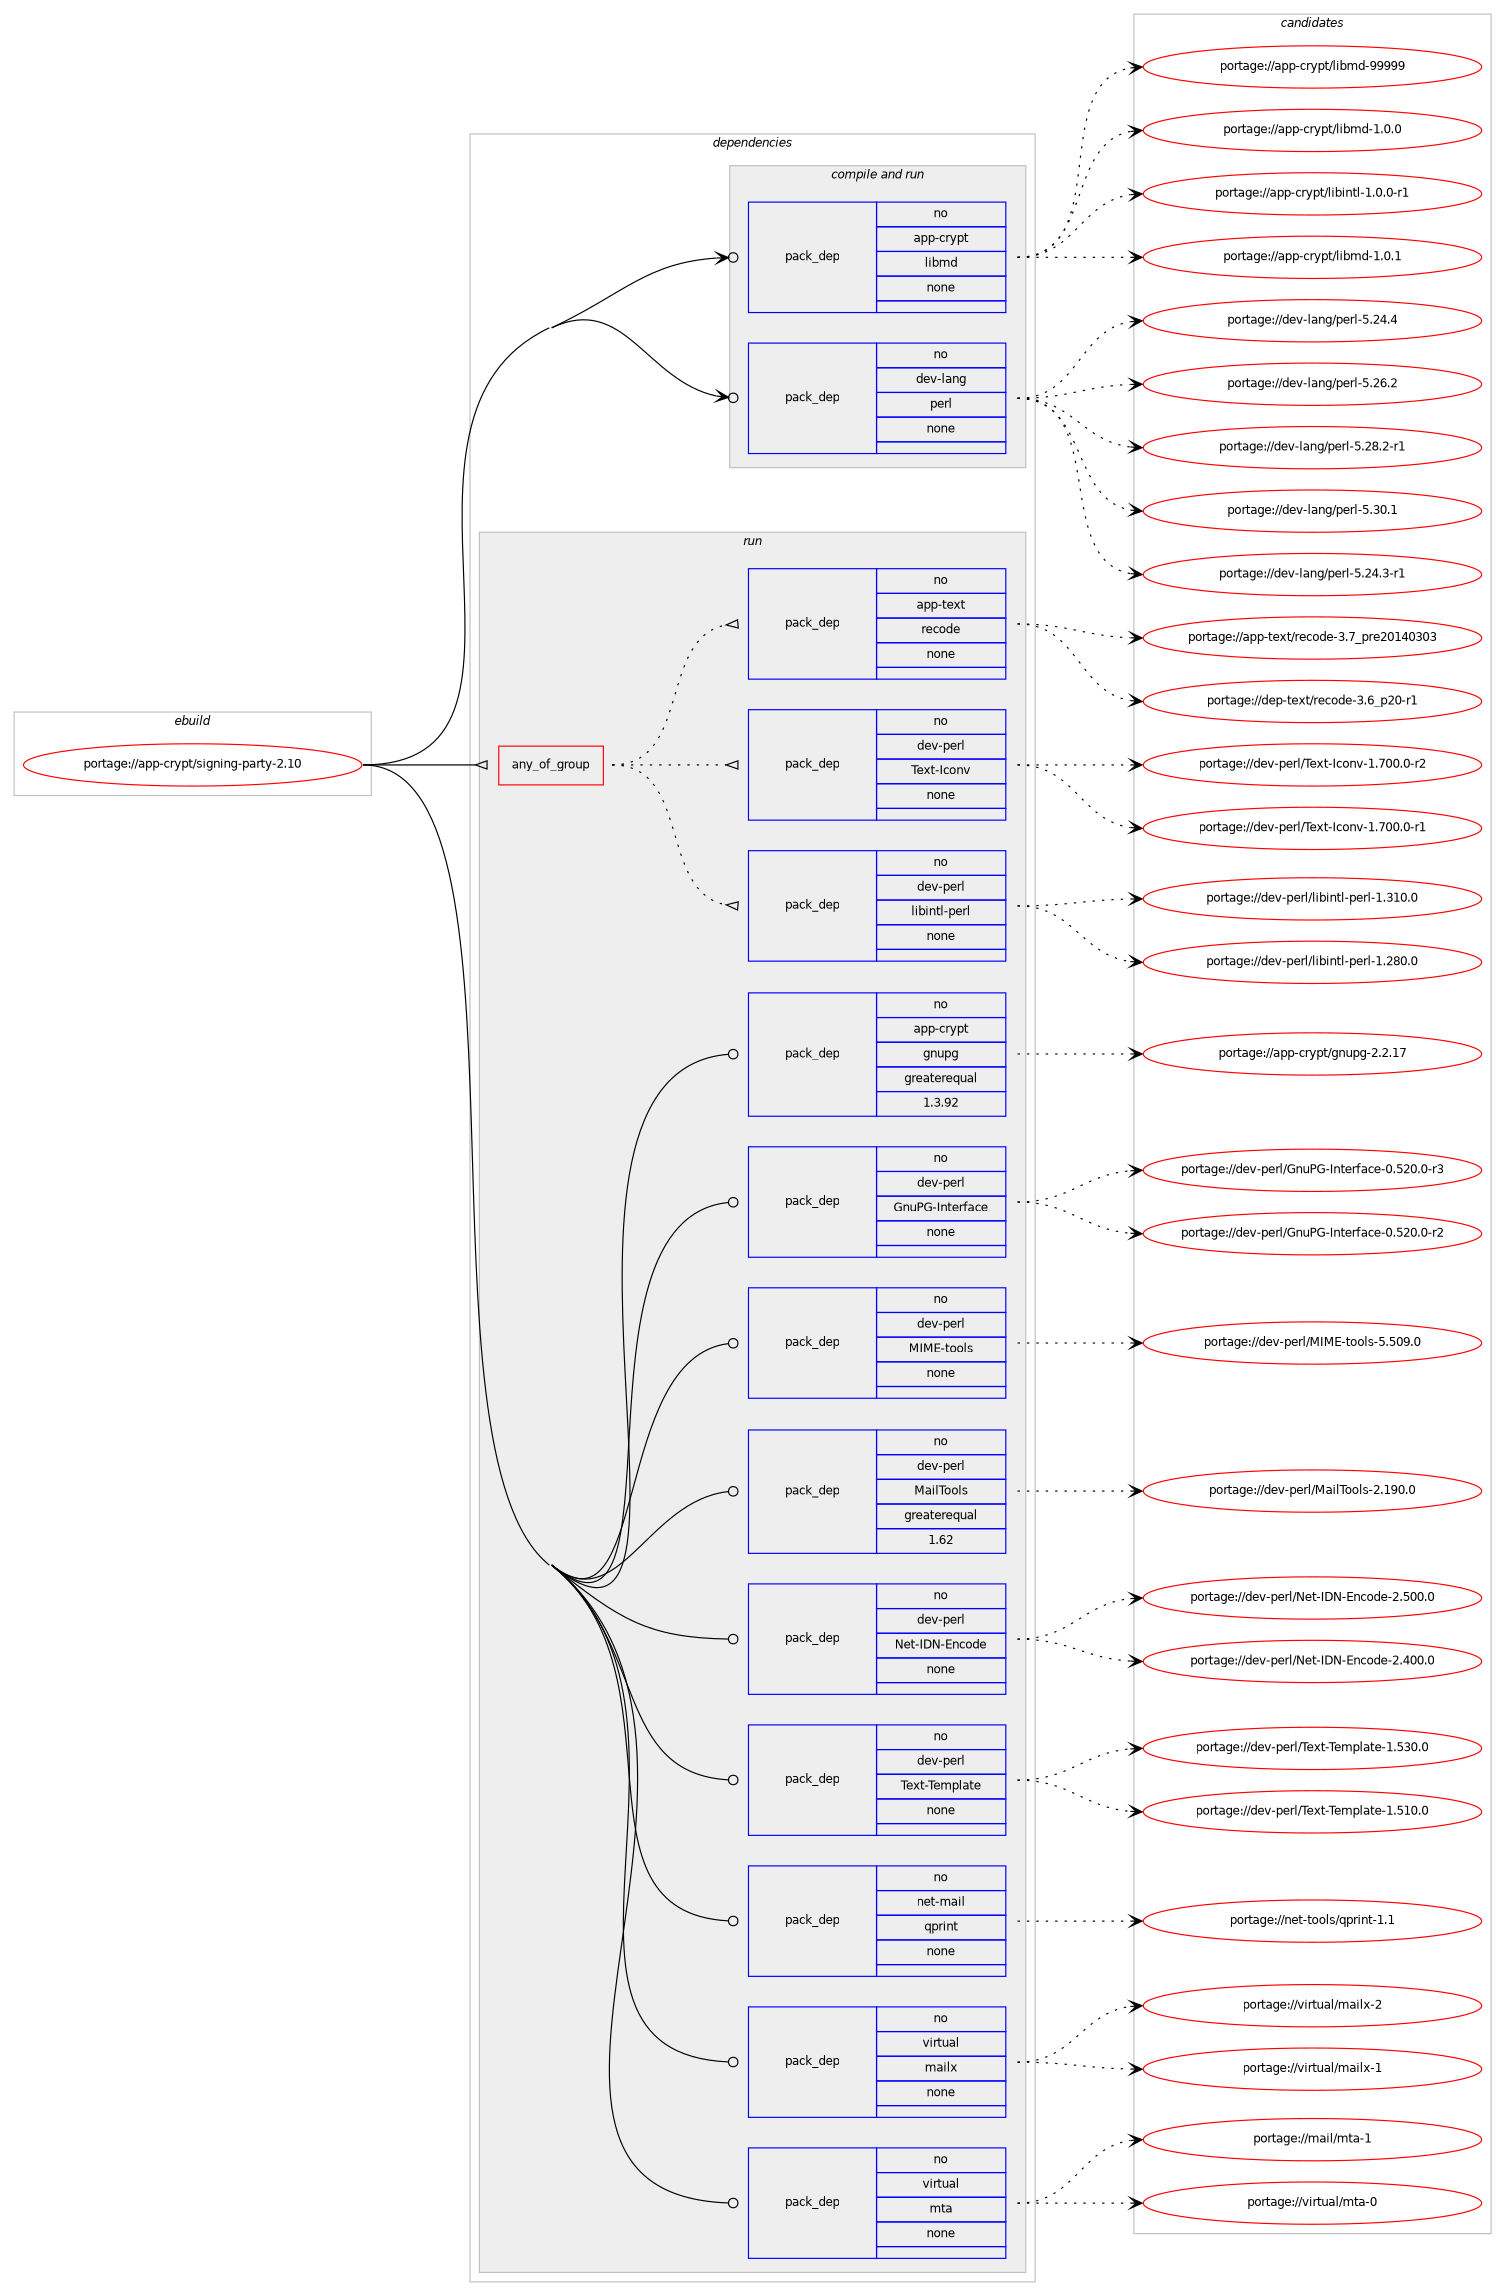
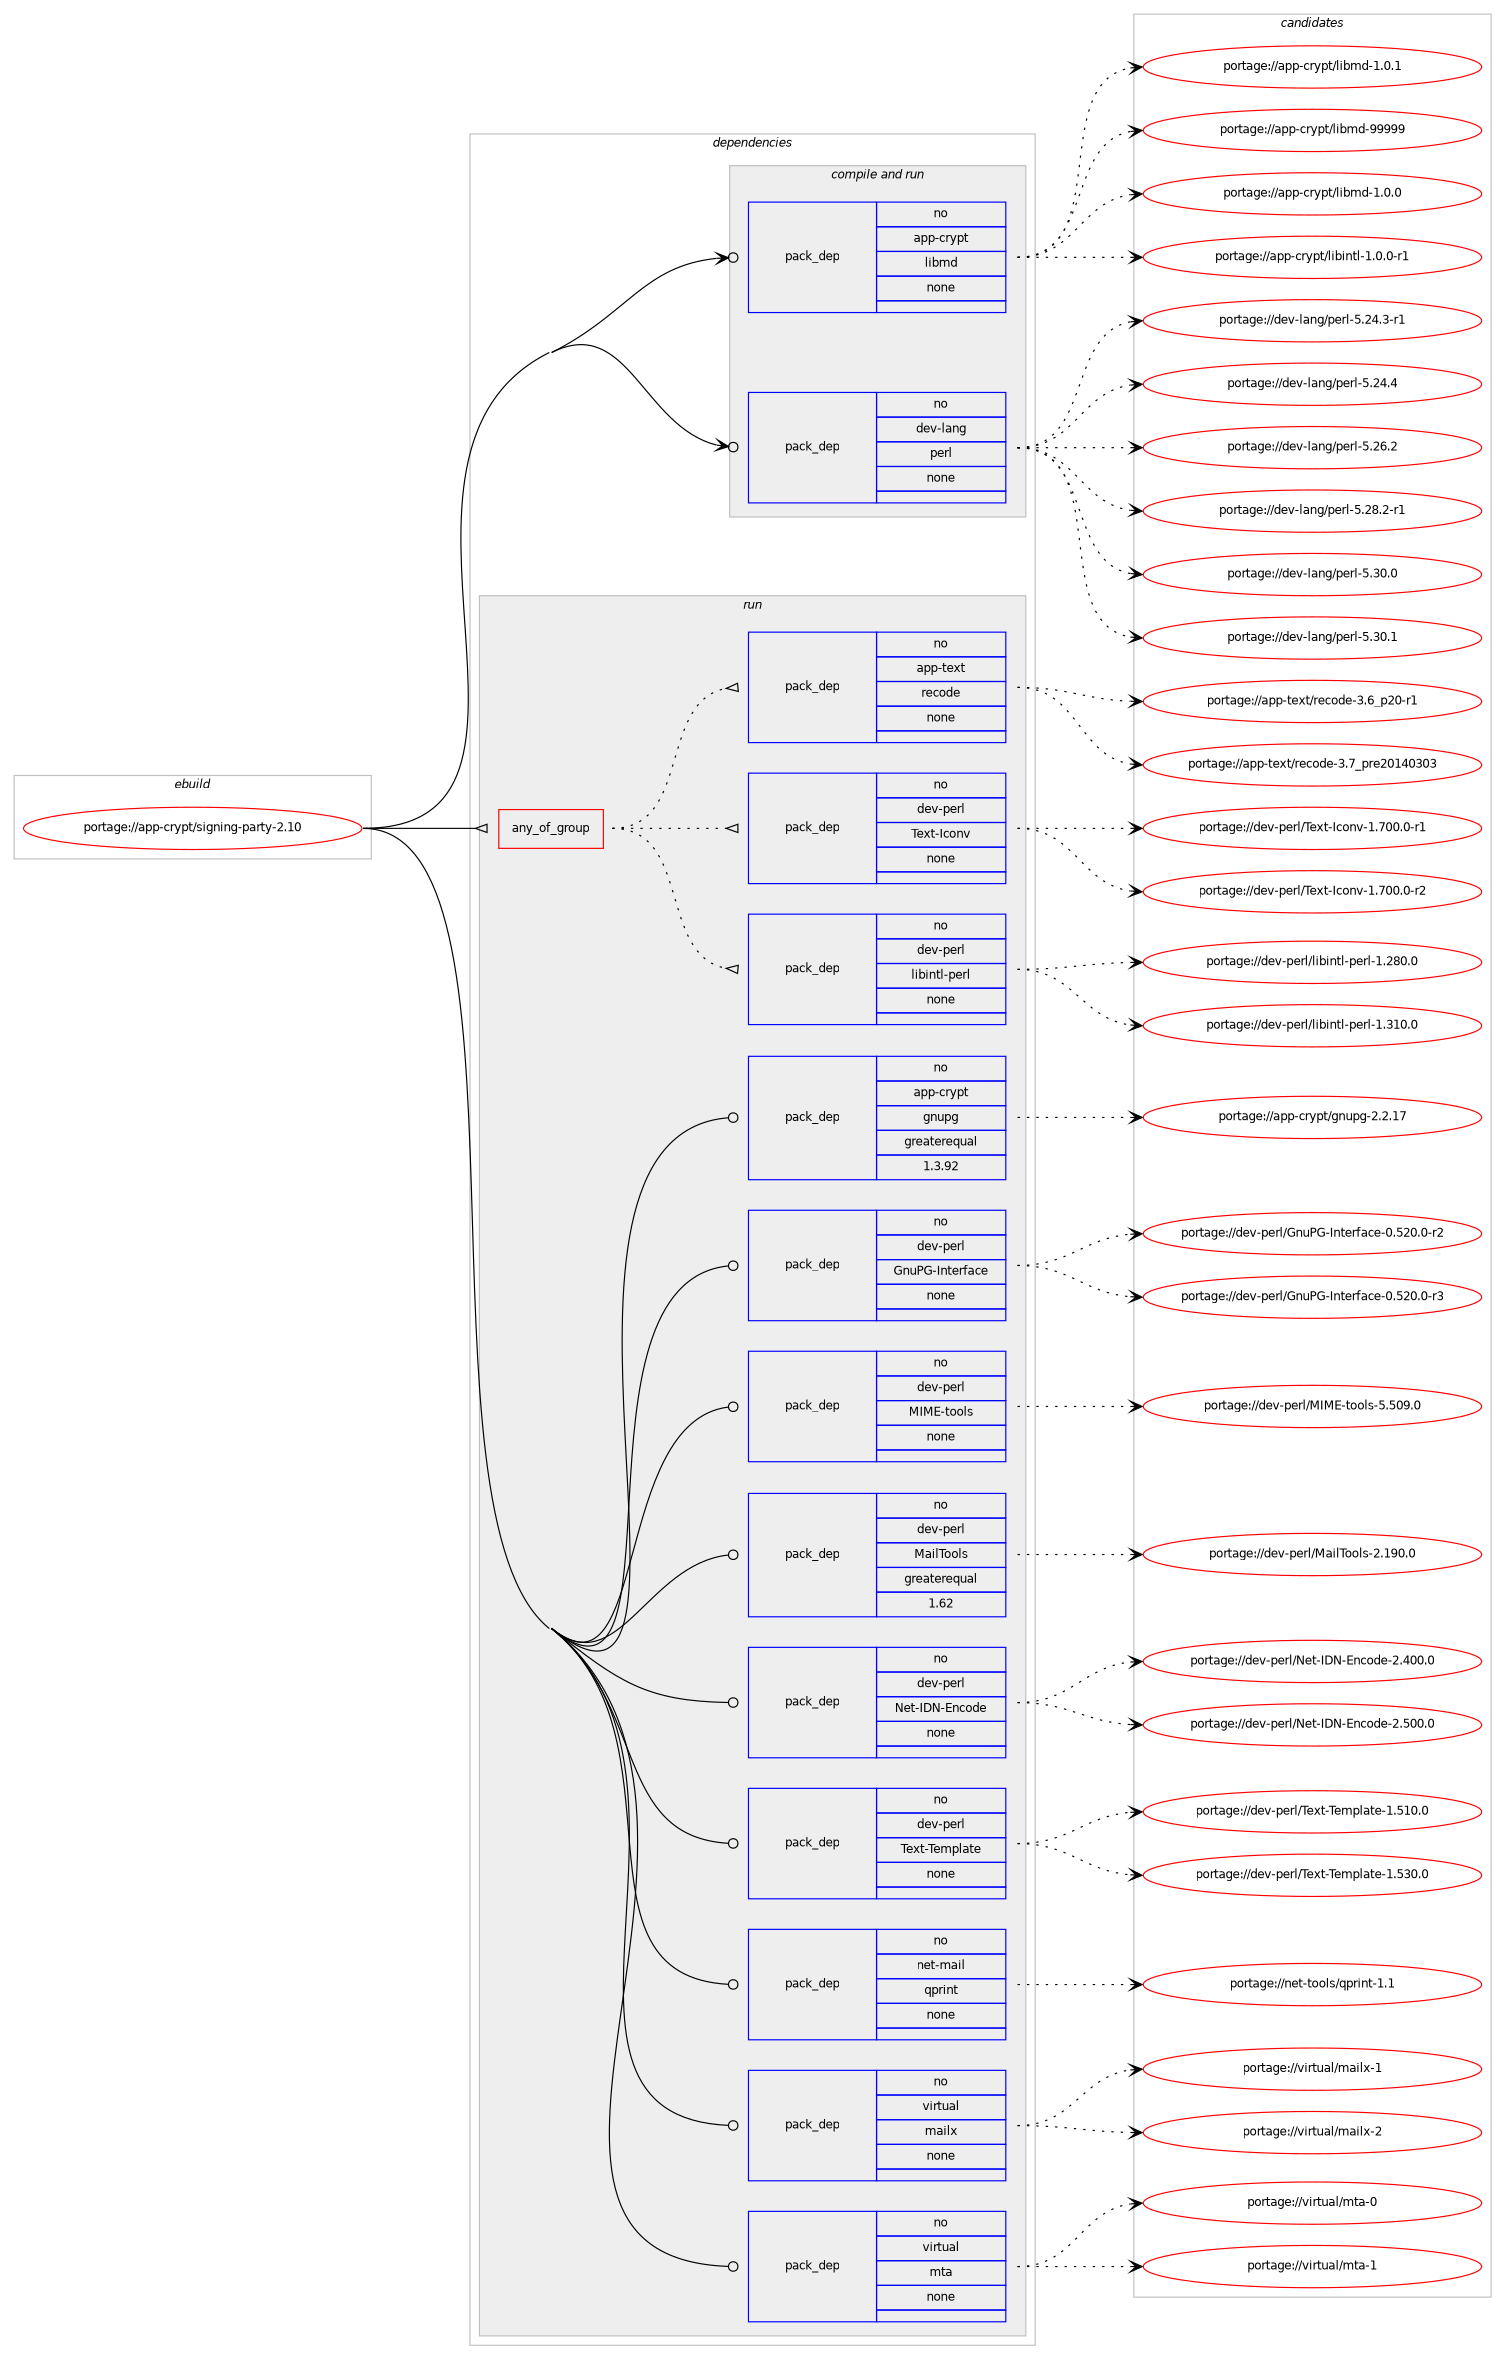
none -> (1312, 575)
(1312, 701) -> (1312, 701)
(1312, 2140) -> (1312, 2267)
